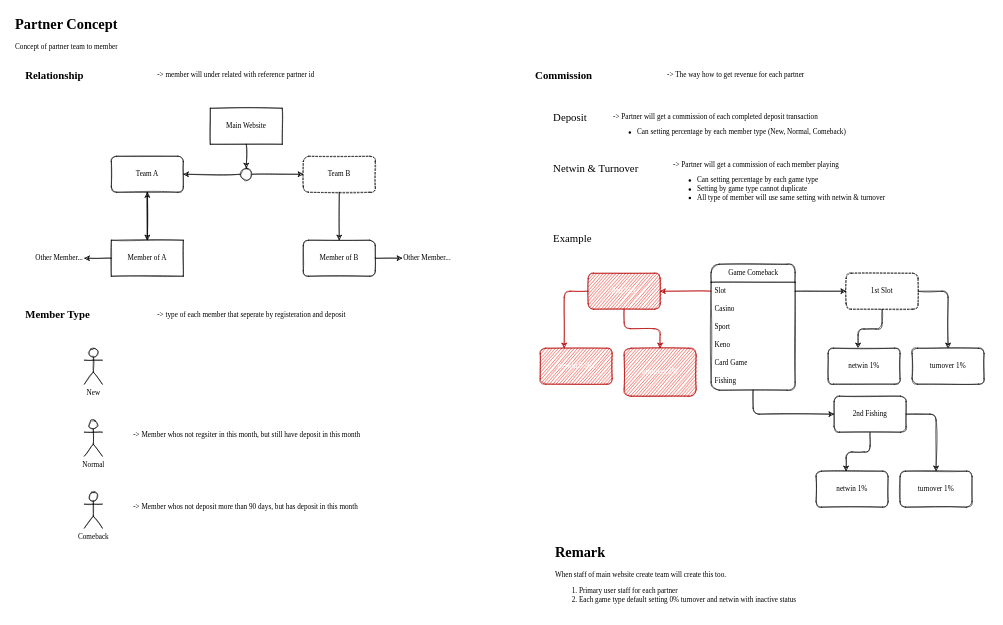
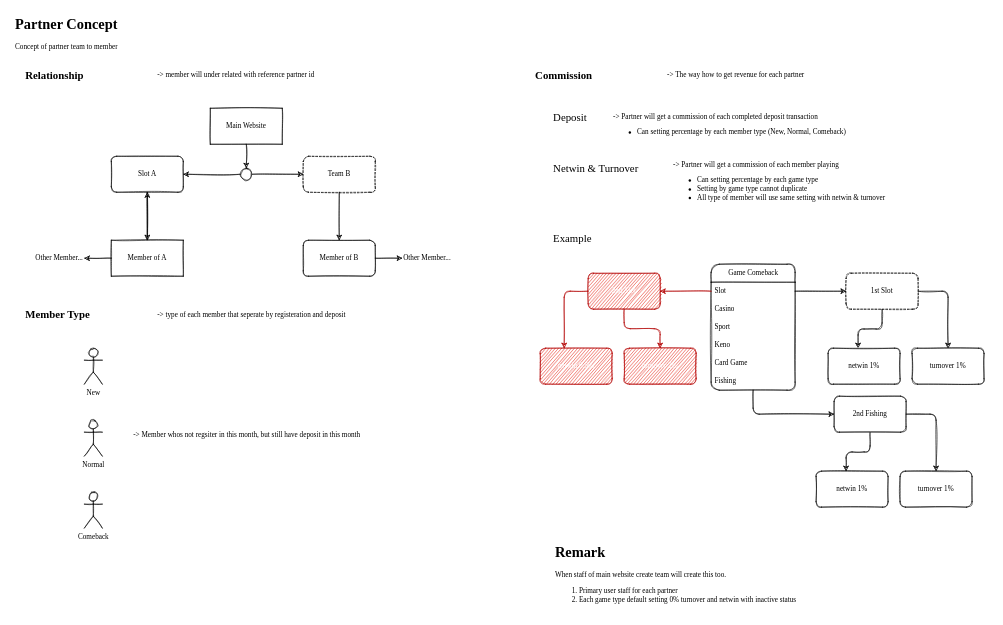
(147, 174) -> (147, 174)
(660, 372) -> (660, 366)
(285, 507) -> none
